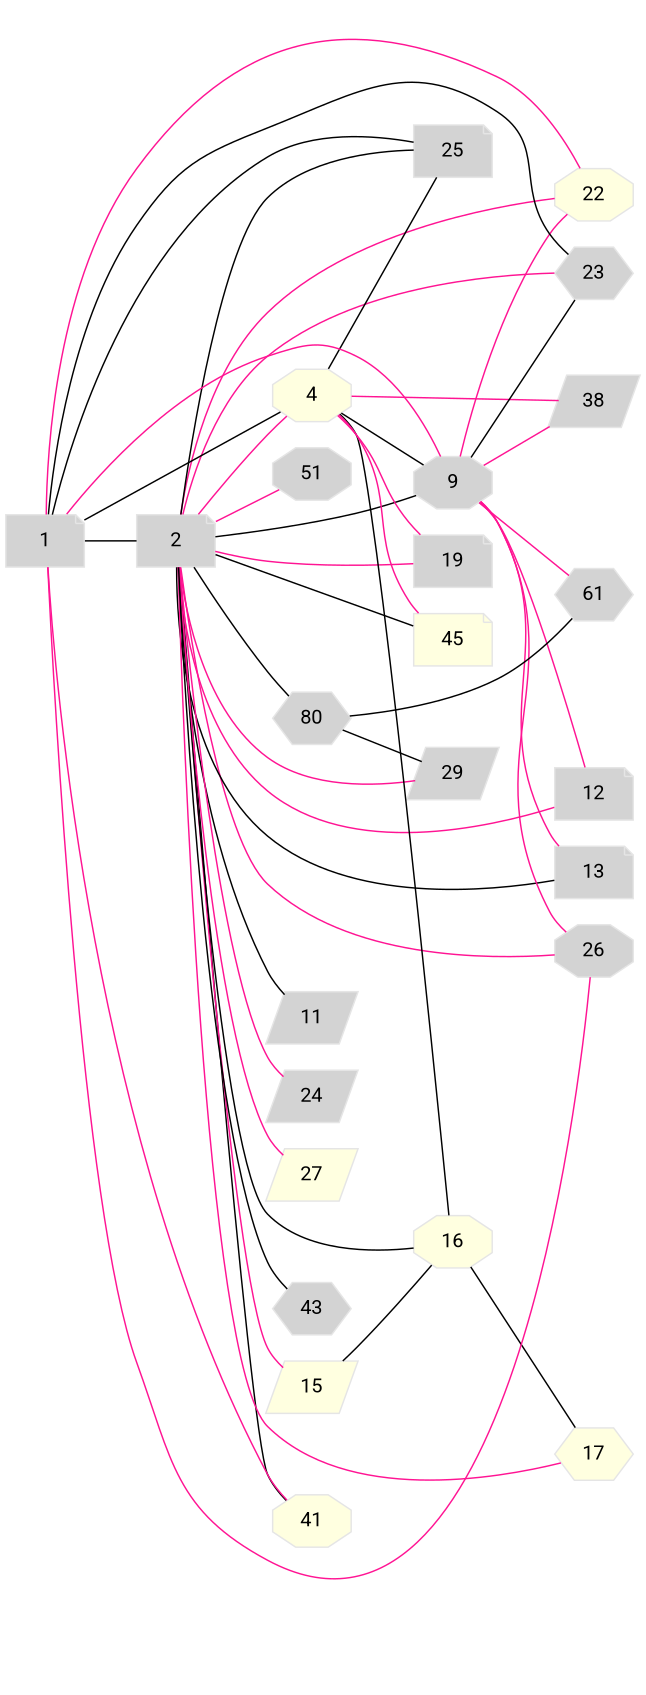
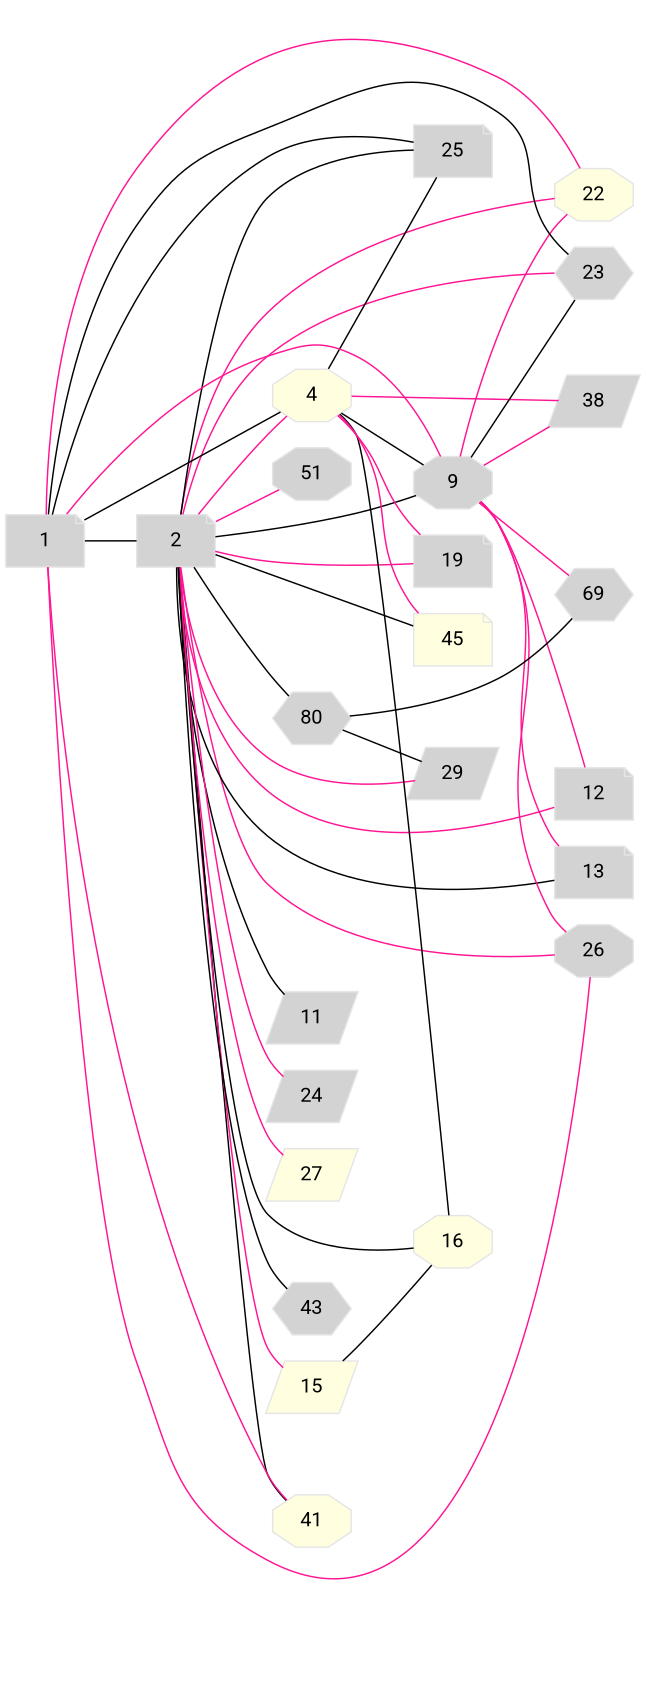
(594, 595) -> (594, 595)
(594, 1454) -> none
